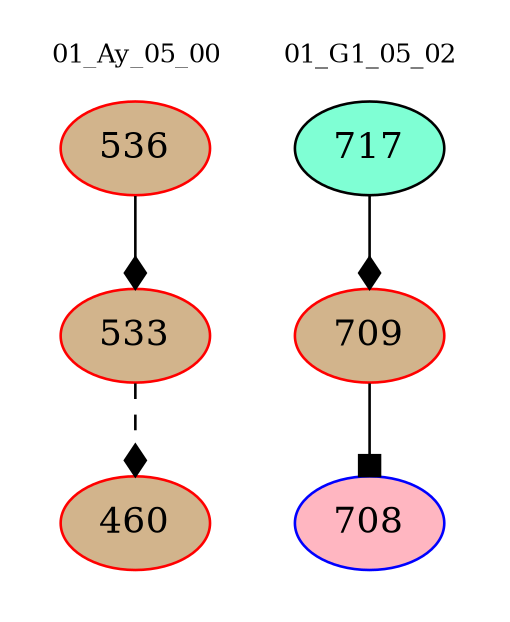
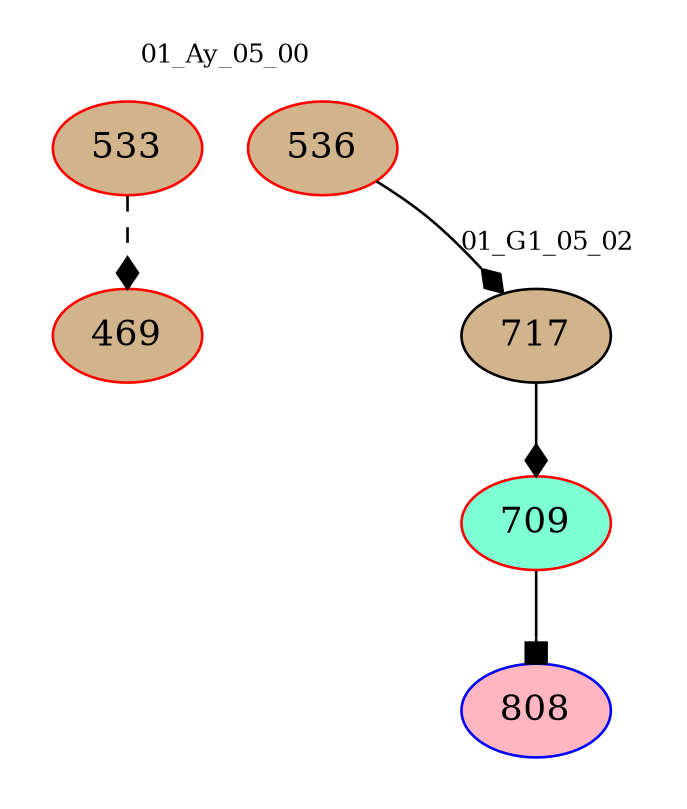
(370, 148) -> (536, 336)
(135, 227) -> (457, 244)
(370, 336) -> (536, 523)
(135, 523) -> (128, 336)
(370, 523) -> (536, 711)
